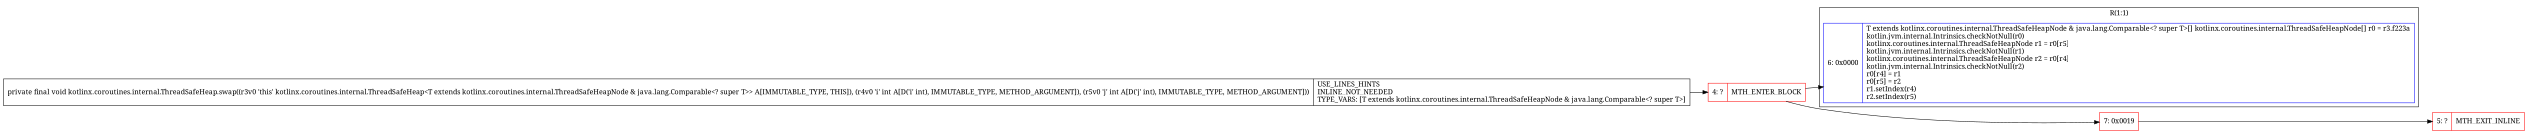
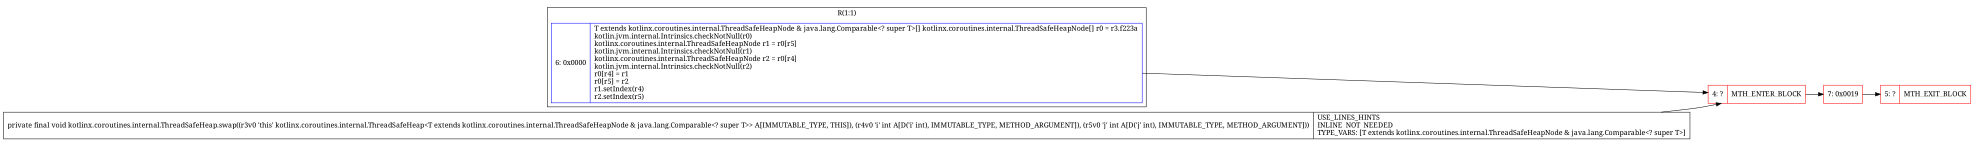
(1812, 88) -> (1423, 83)
(2488, 121) -> (1935, 94)
